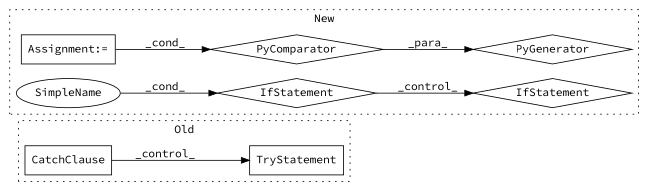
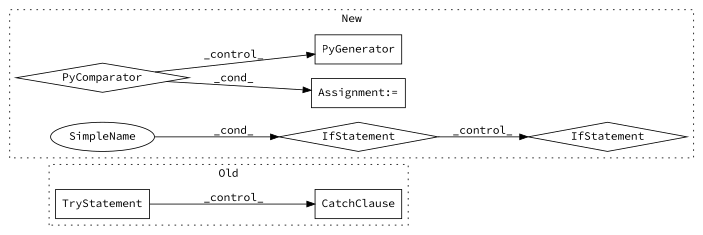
(428, 43) -> (234, 55)
(159, 49) -> (235, 86)
(552, 49) -> (358, 49)
(176, 160) -> (228, 204)
